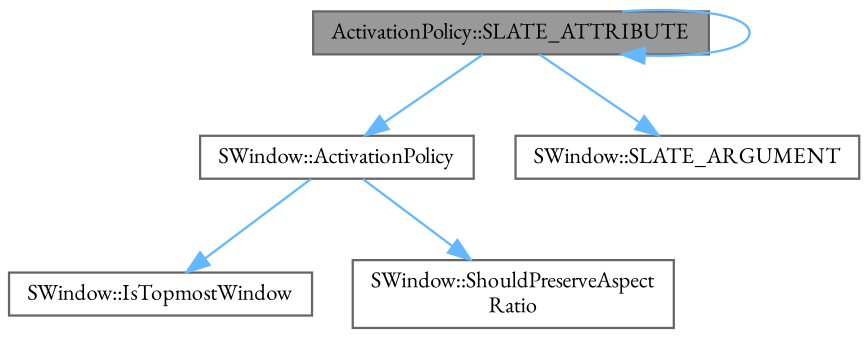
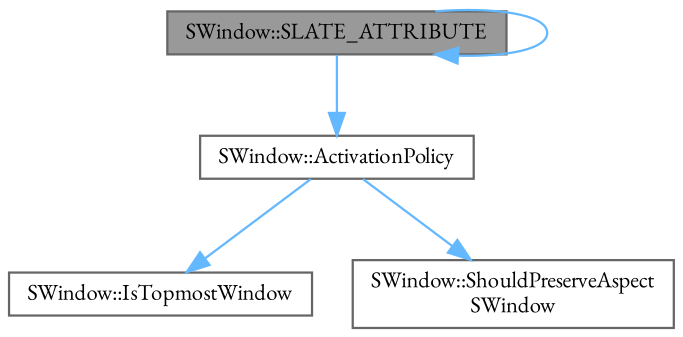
(511, 33) -> (337, 33)
(687, 157) -> none
(513, 294) -> (513, 294)
